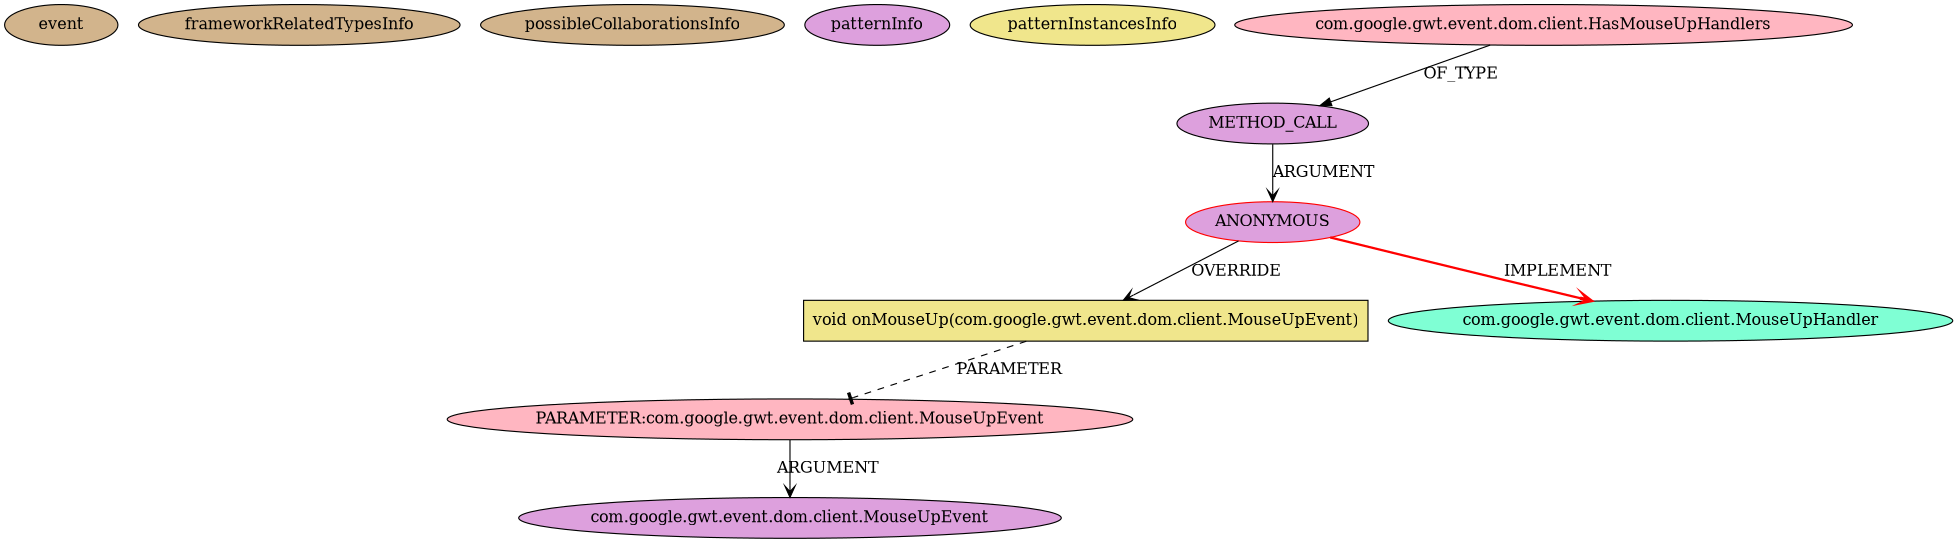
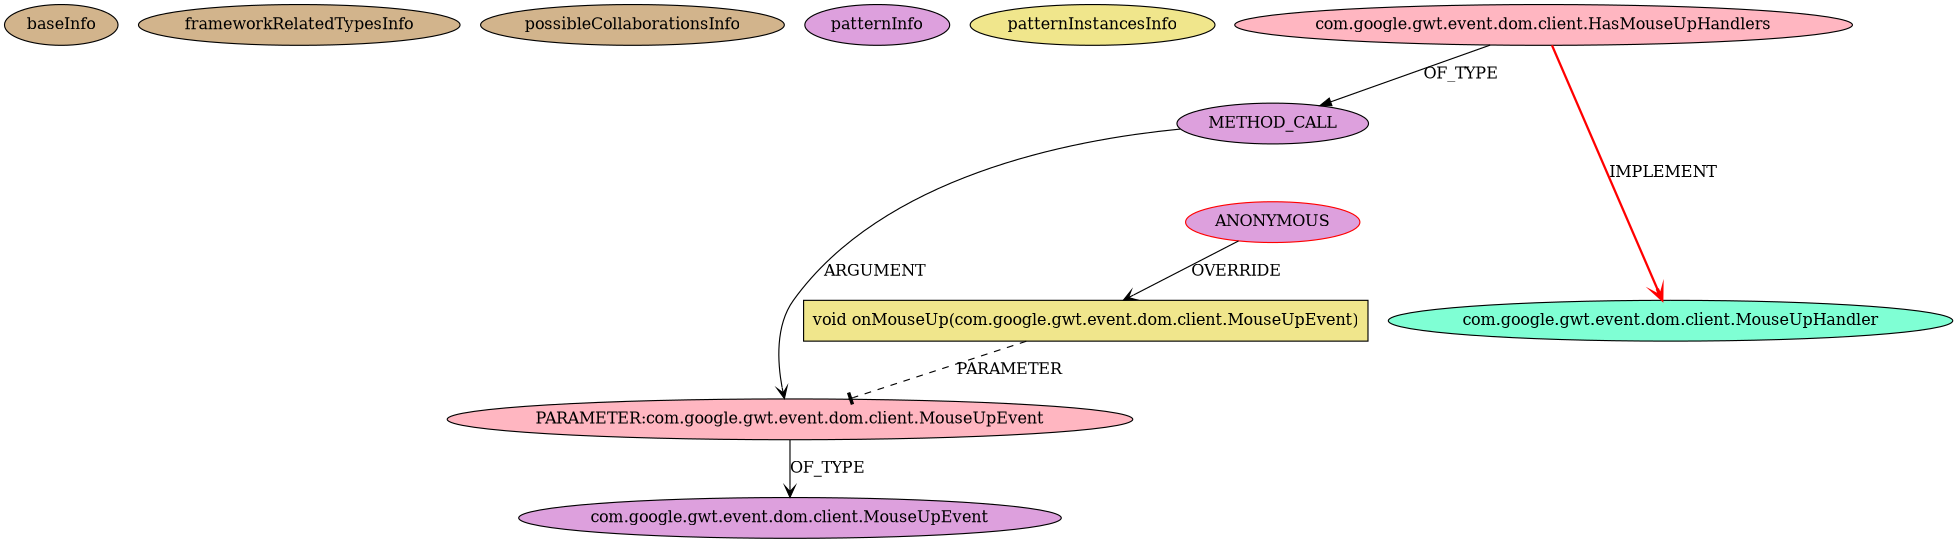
(61, 25) -> (61, 25)
(1273, 167) -> (927, 194)
(1455, 268) -> (1605, 167)
(828, 469) -> (828, 469)
